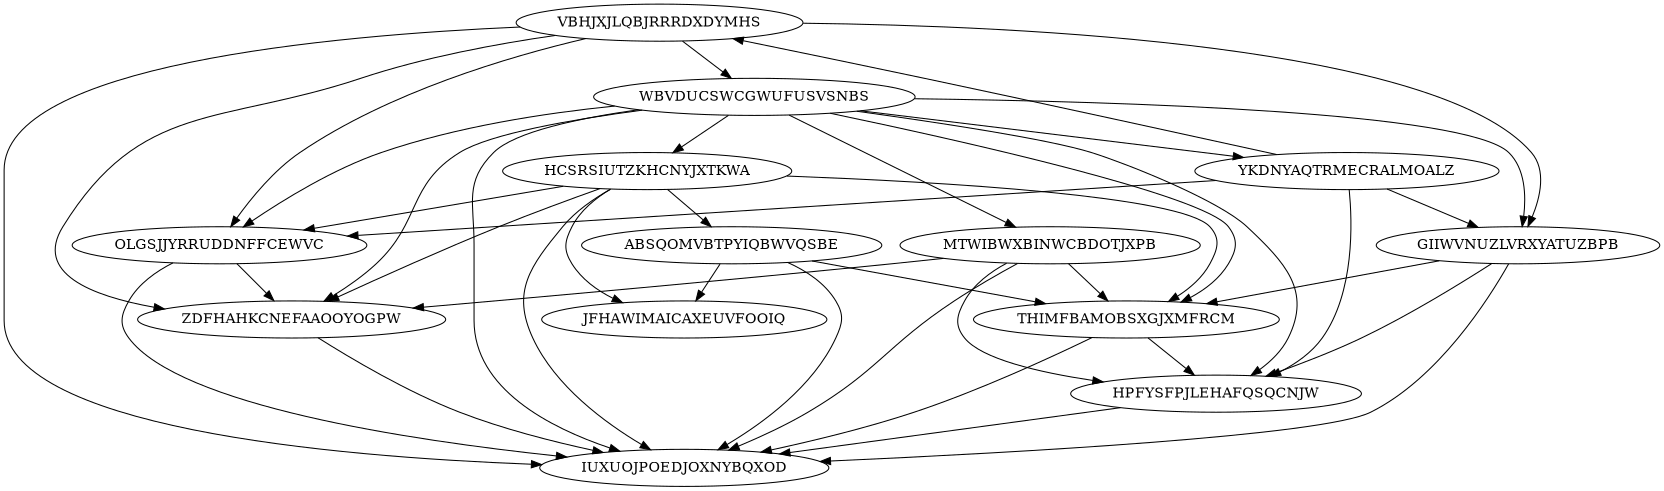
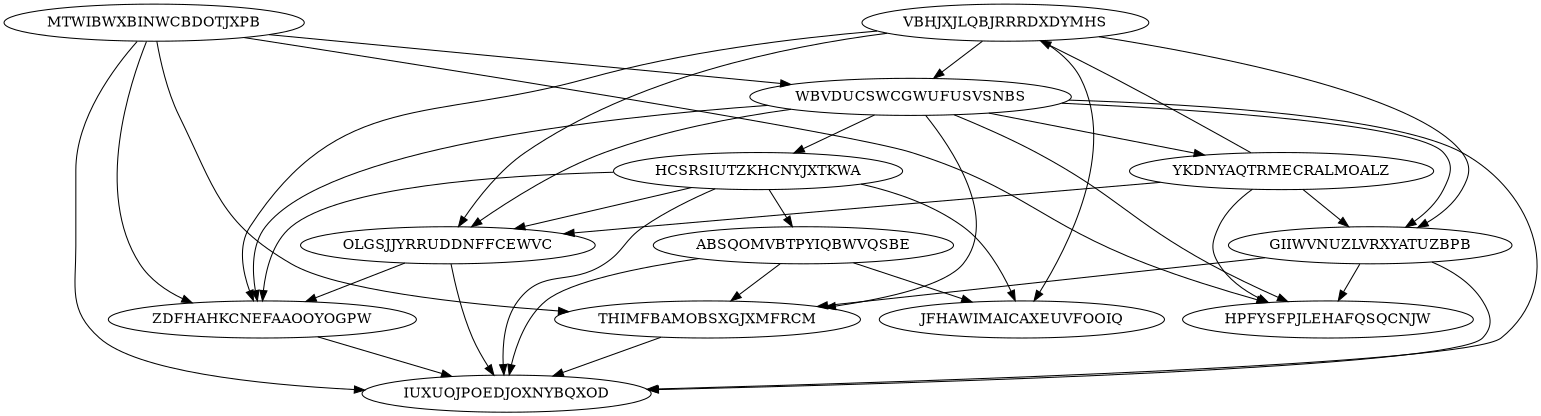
(898, 169) -> (525, 59)
(1082, 196) -> none
(4, 251) -> (1092, 163)
(1167, 353) -> none
(955, 430) -> none
